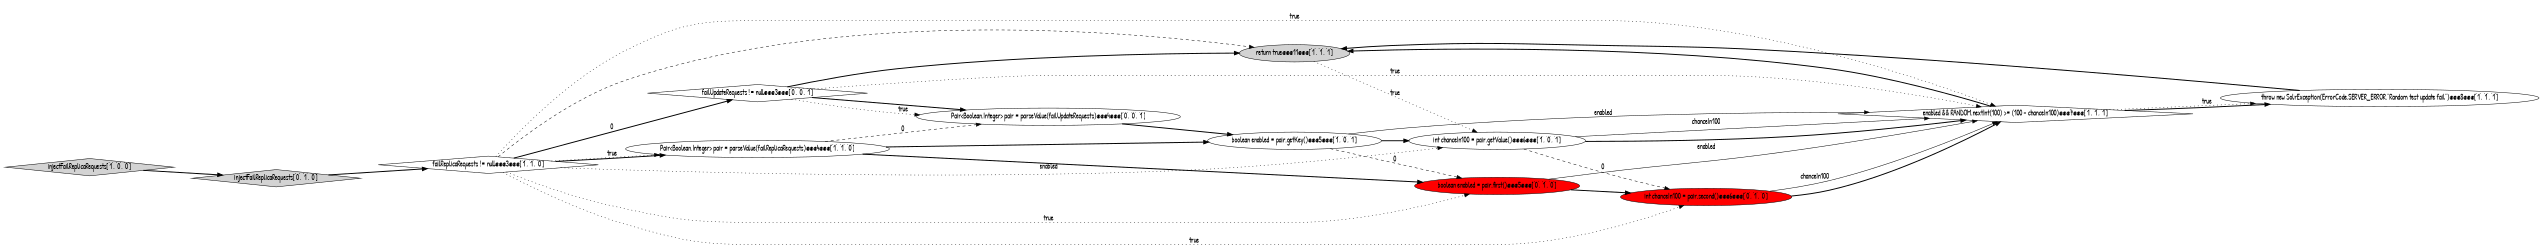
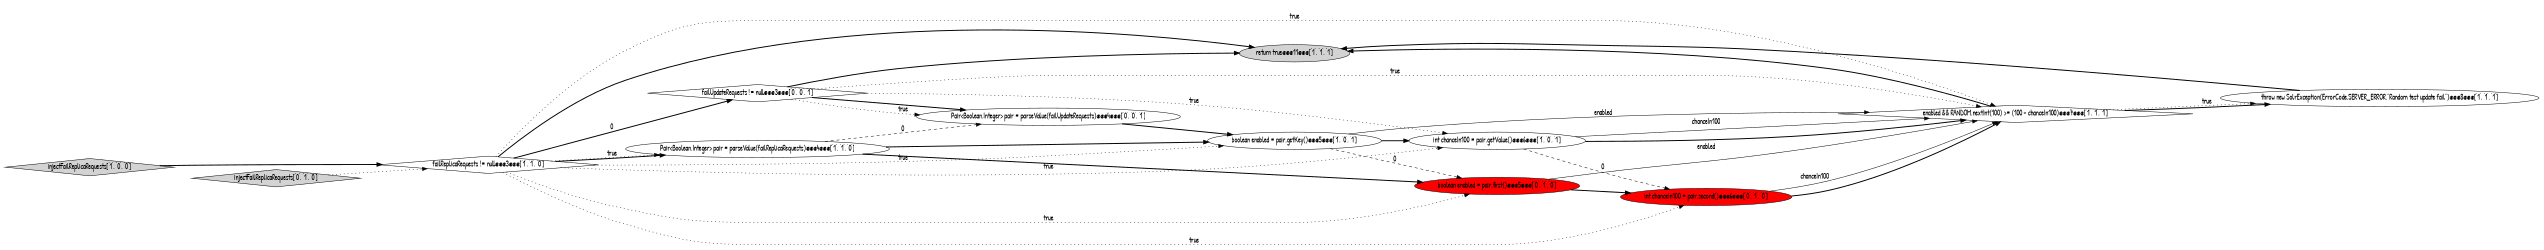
(861, 36) -> (861, 36)
(1393, 96) -> (1156, 102)
none -> (906, 161)
(1048, 167) -> (1048, 167)
(375, 172) -> (375, 172)
(180, 173) -> (268, 165)
